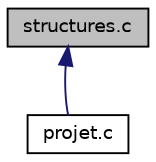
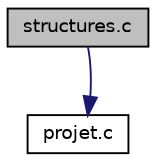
(65, 91) -> (91, 71)
